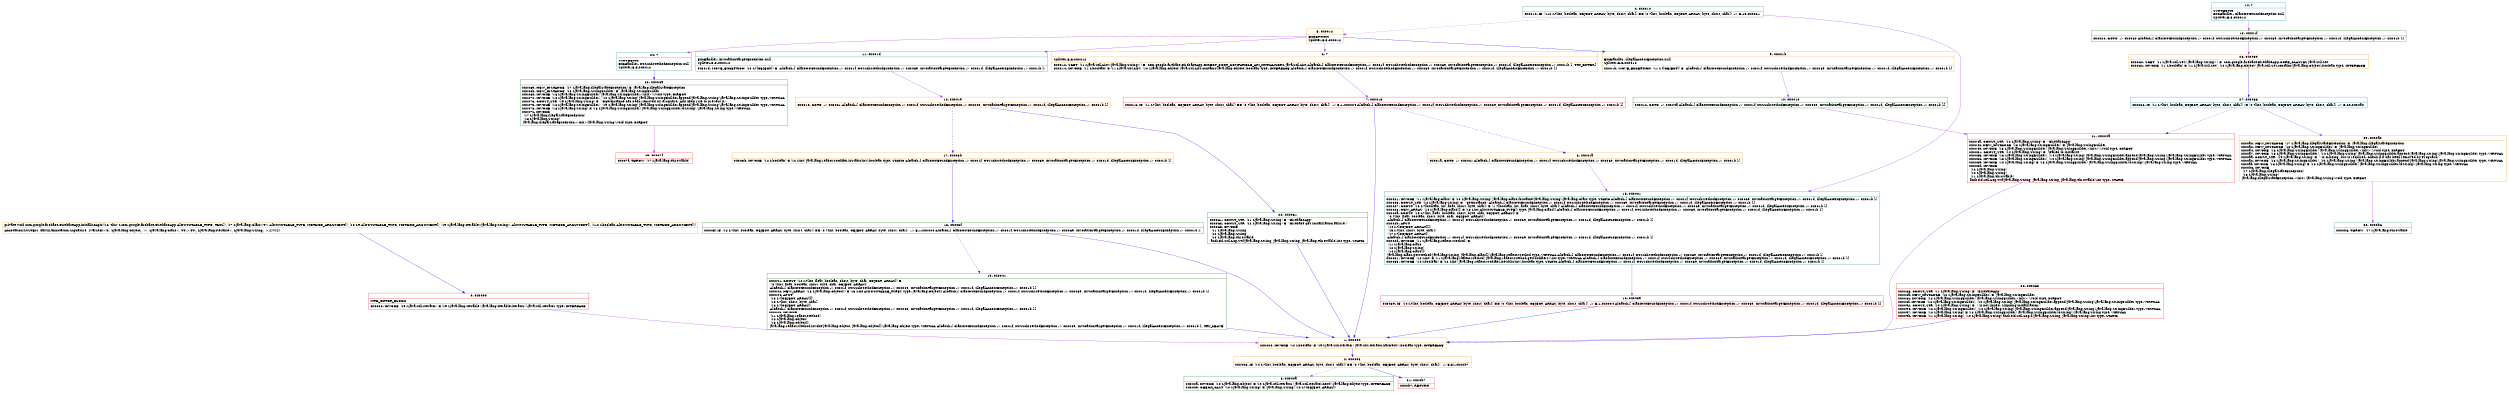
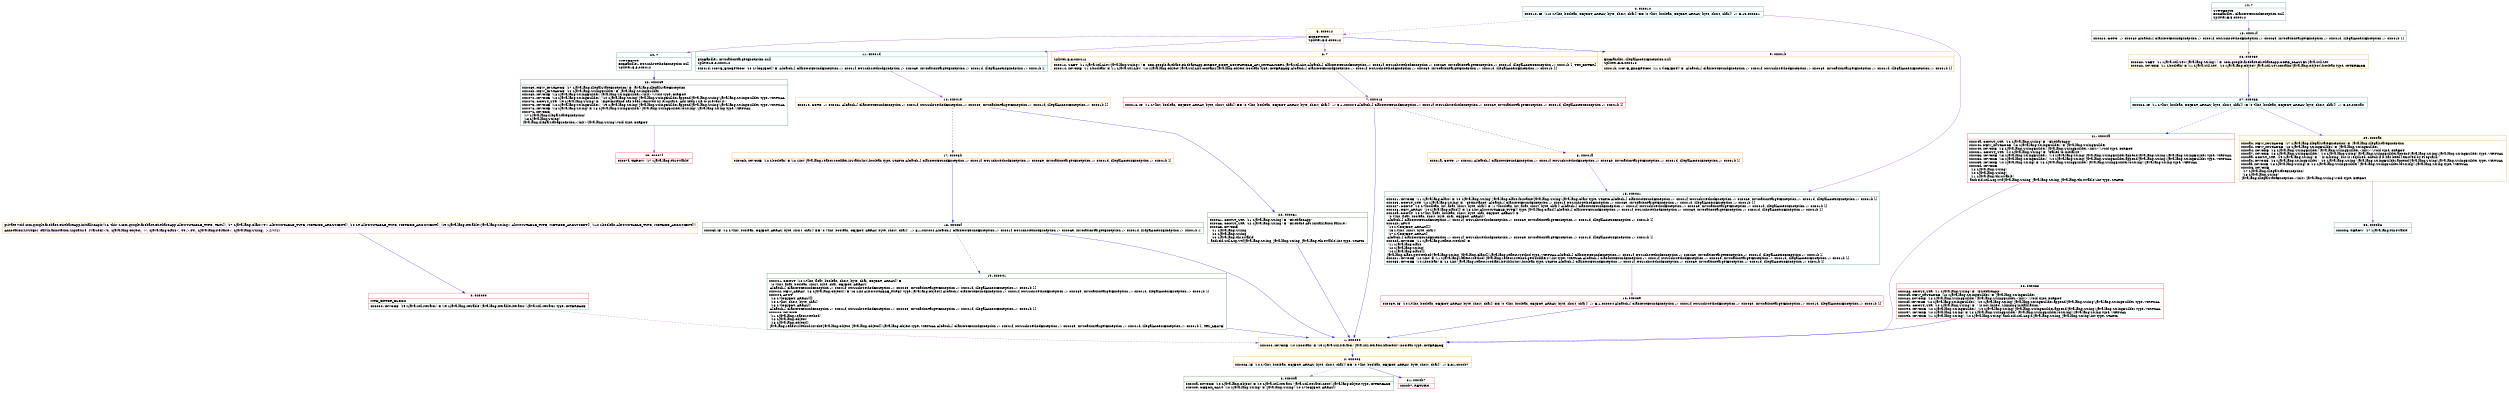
(1790, 103) -> none
(900, 336) -> (900, 336)
